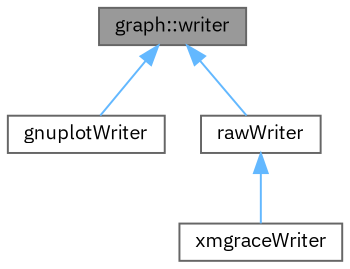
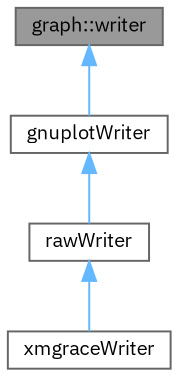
(223, 88) -> (89, 198)
